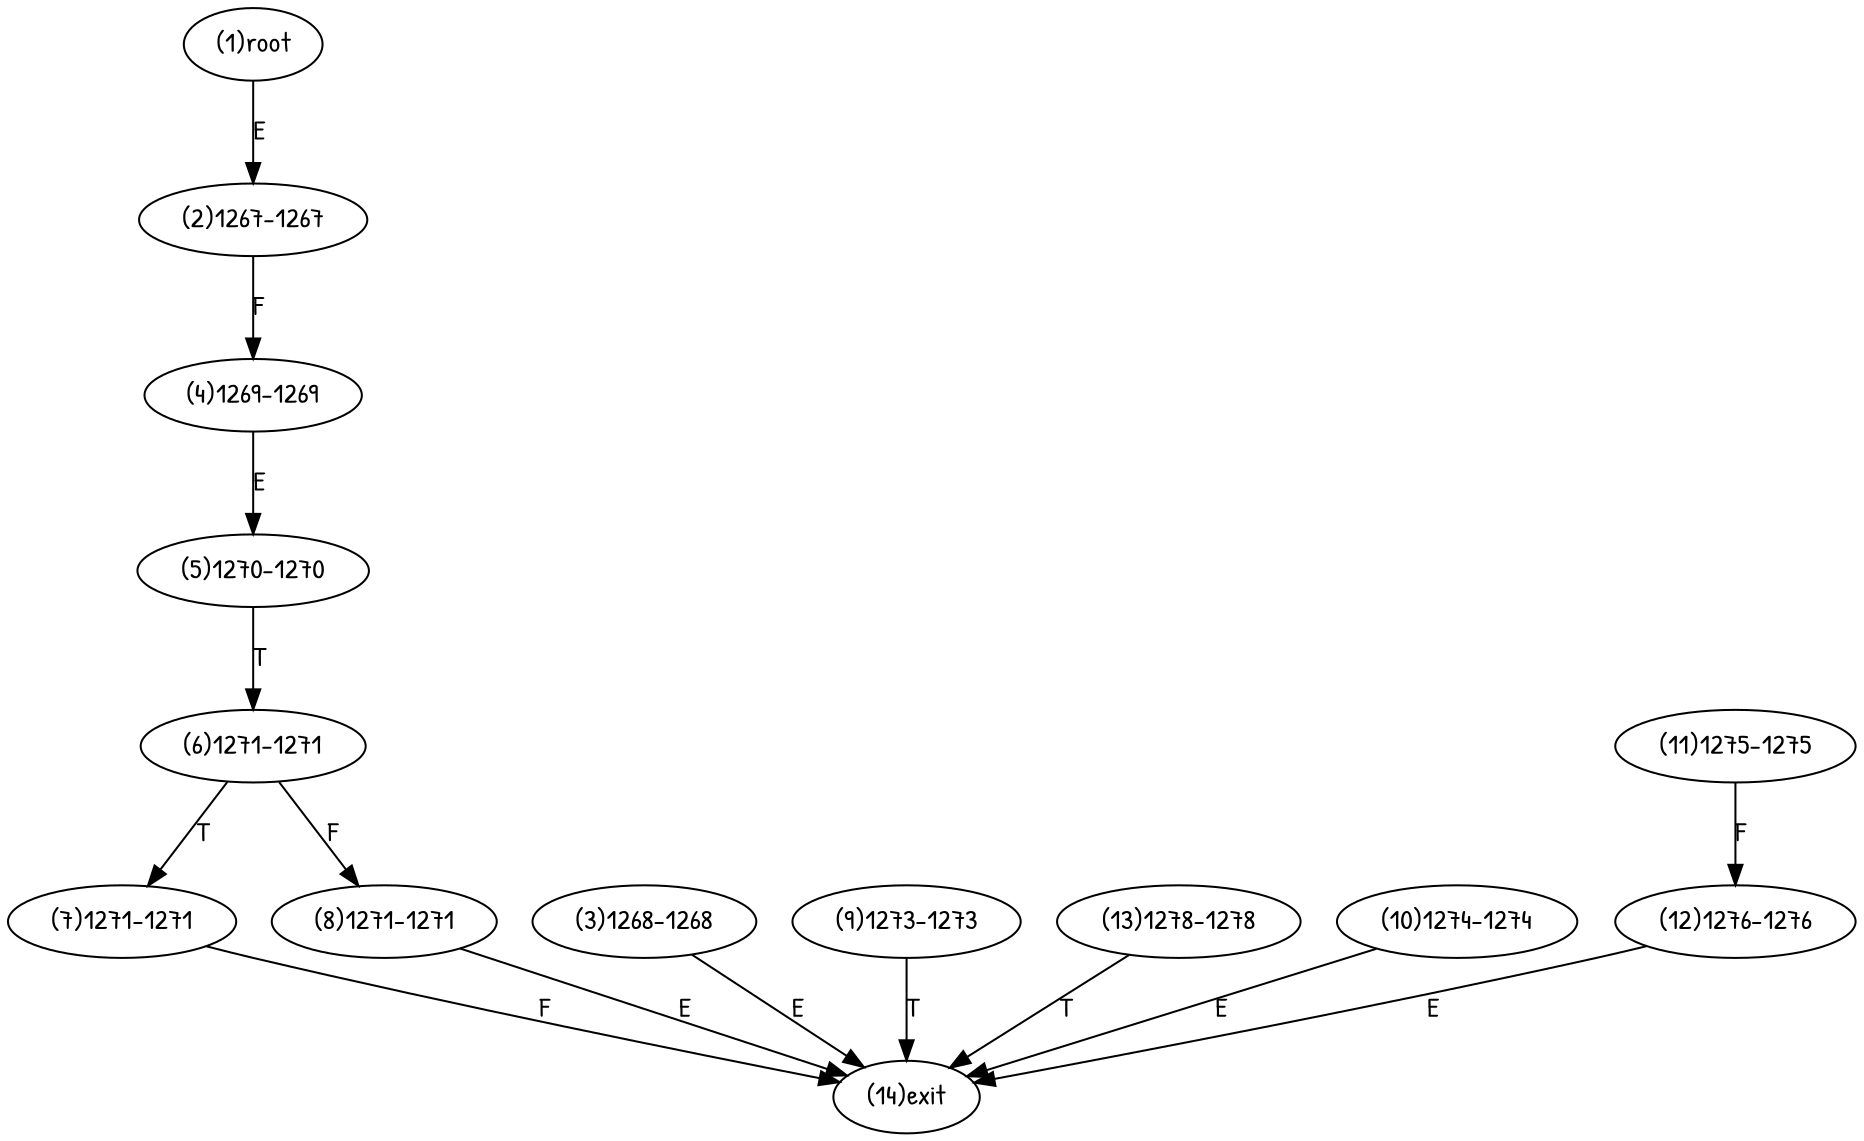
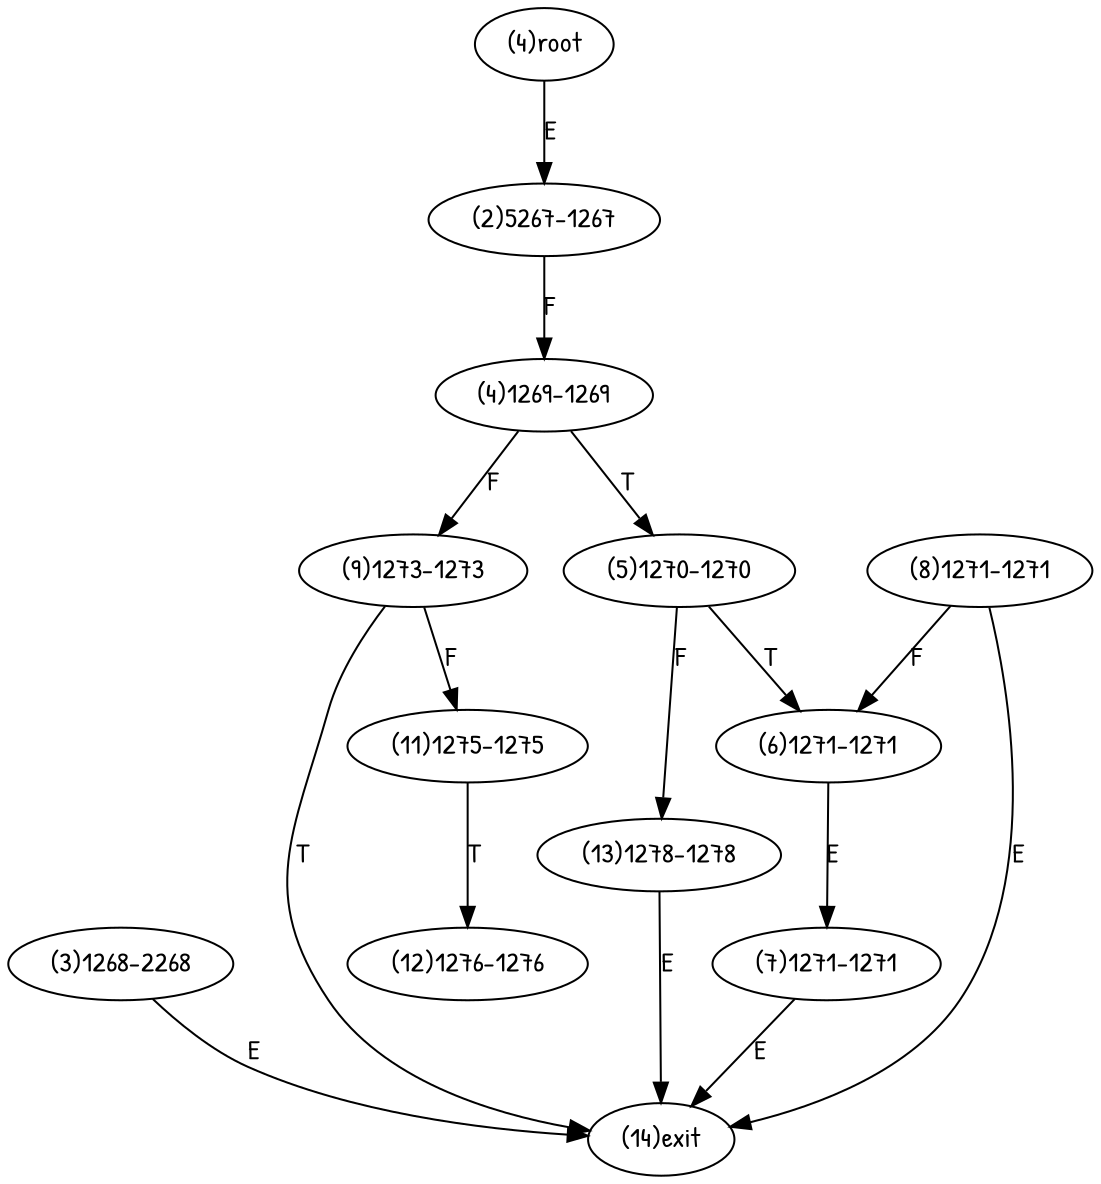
(253, 44) -> (544, 44)
(253, 220) -> (544, 220)
none -> (485, 475)
(260, 483) -> (628, 483)
none -> (437, 649)
none -> (670, 702)
(312, 826) -> (911, 651)
(204, 834) -> (834, 855)
(1741, 834) -> (475, 855)
(644, 922) -> (121, 964)
(1457, 922) -> none
(546, 1009) -> (761, 1052)
(1067, 1009) -> (668, 964)
(1321, 1016) -> none
